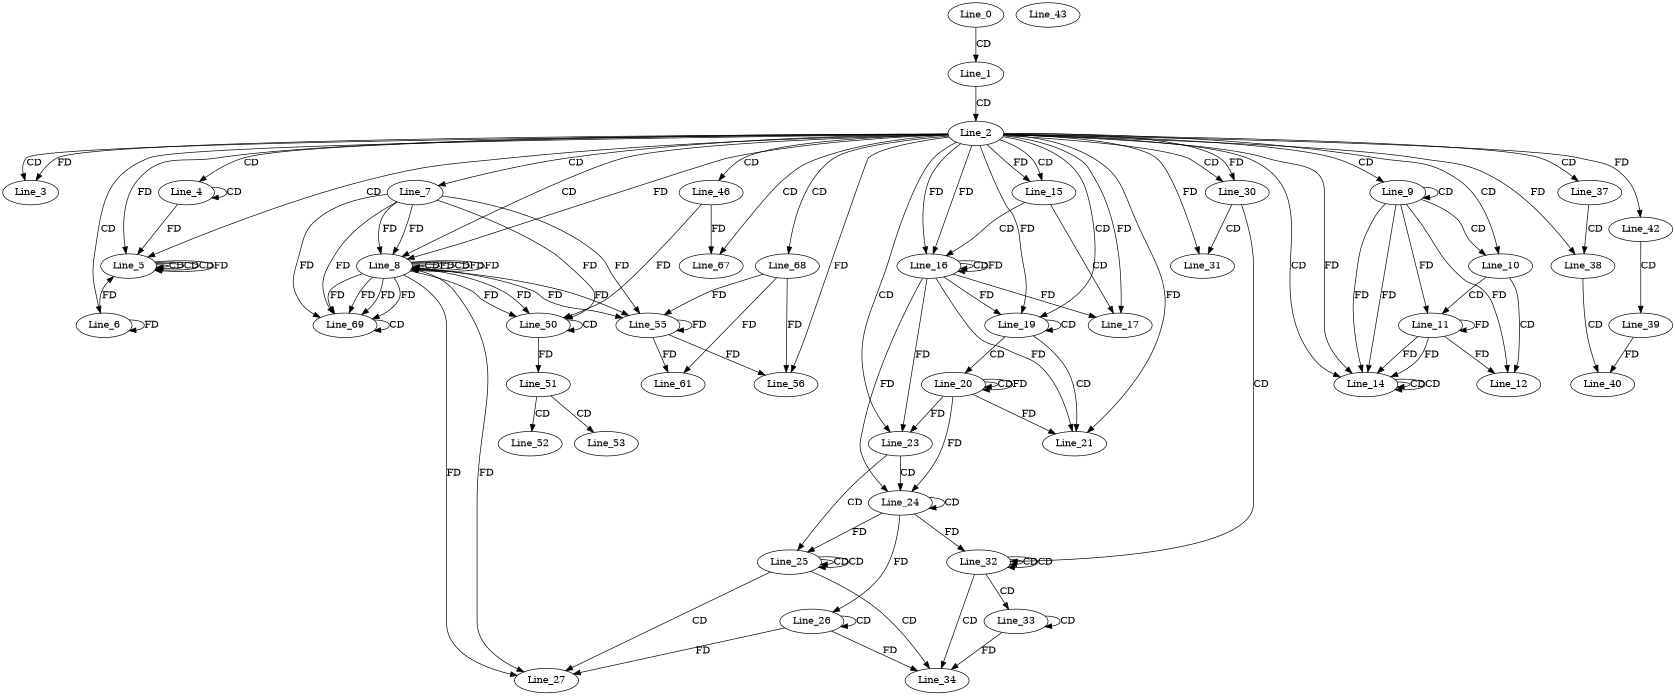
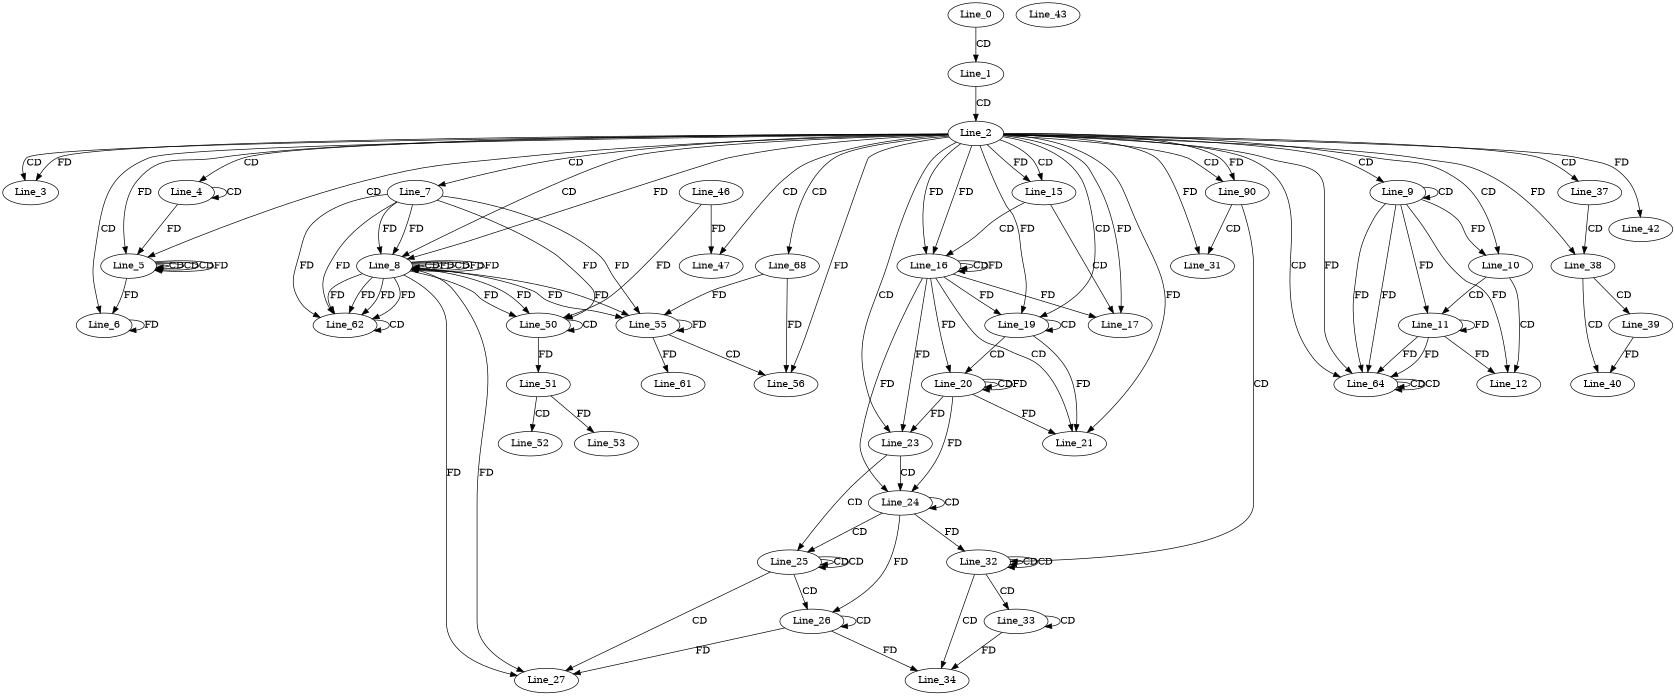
(832, 141) -> none
(1237, 193) -> (1237, 193)
(1478, 229) -> (1478, 229)
(711, 266) -> (711, 266)
(1641, 274) -> (1609, 294)
(101, 295) -> (123, 293)
none -> (938, 322)
(733, 323) -> none
(345, 325) -> (345, 325)
(733, 355) -> (733, 355)
(1039, 355) -> (1039, 355)
(1083, 385) -> (1083, 385)
(1366, 385) -> (1366, 385)
(584, 414) -> (584, 414)
(860, 533) -> (860, 533)
(876, 608) -> (799, 589)
